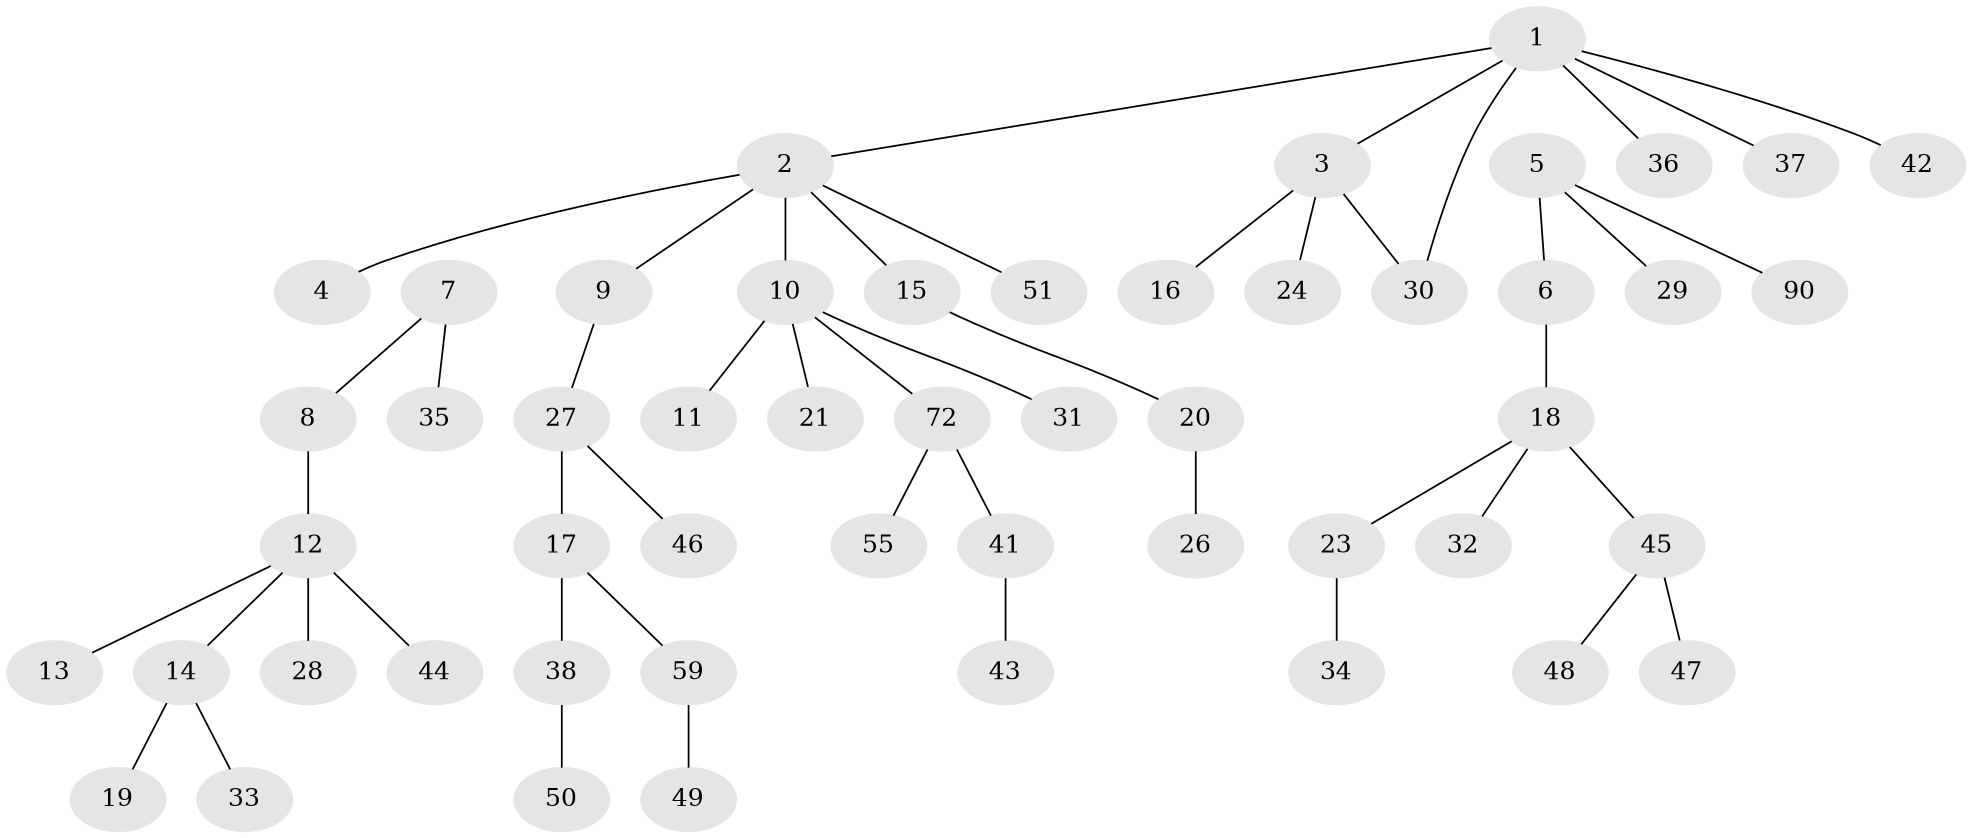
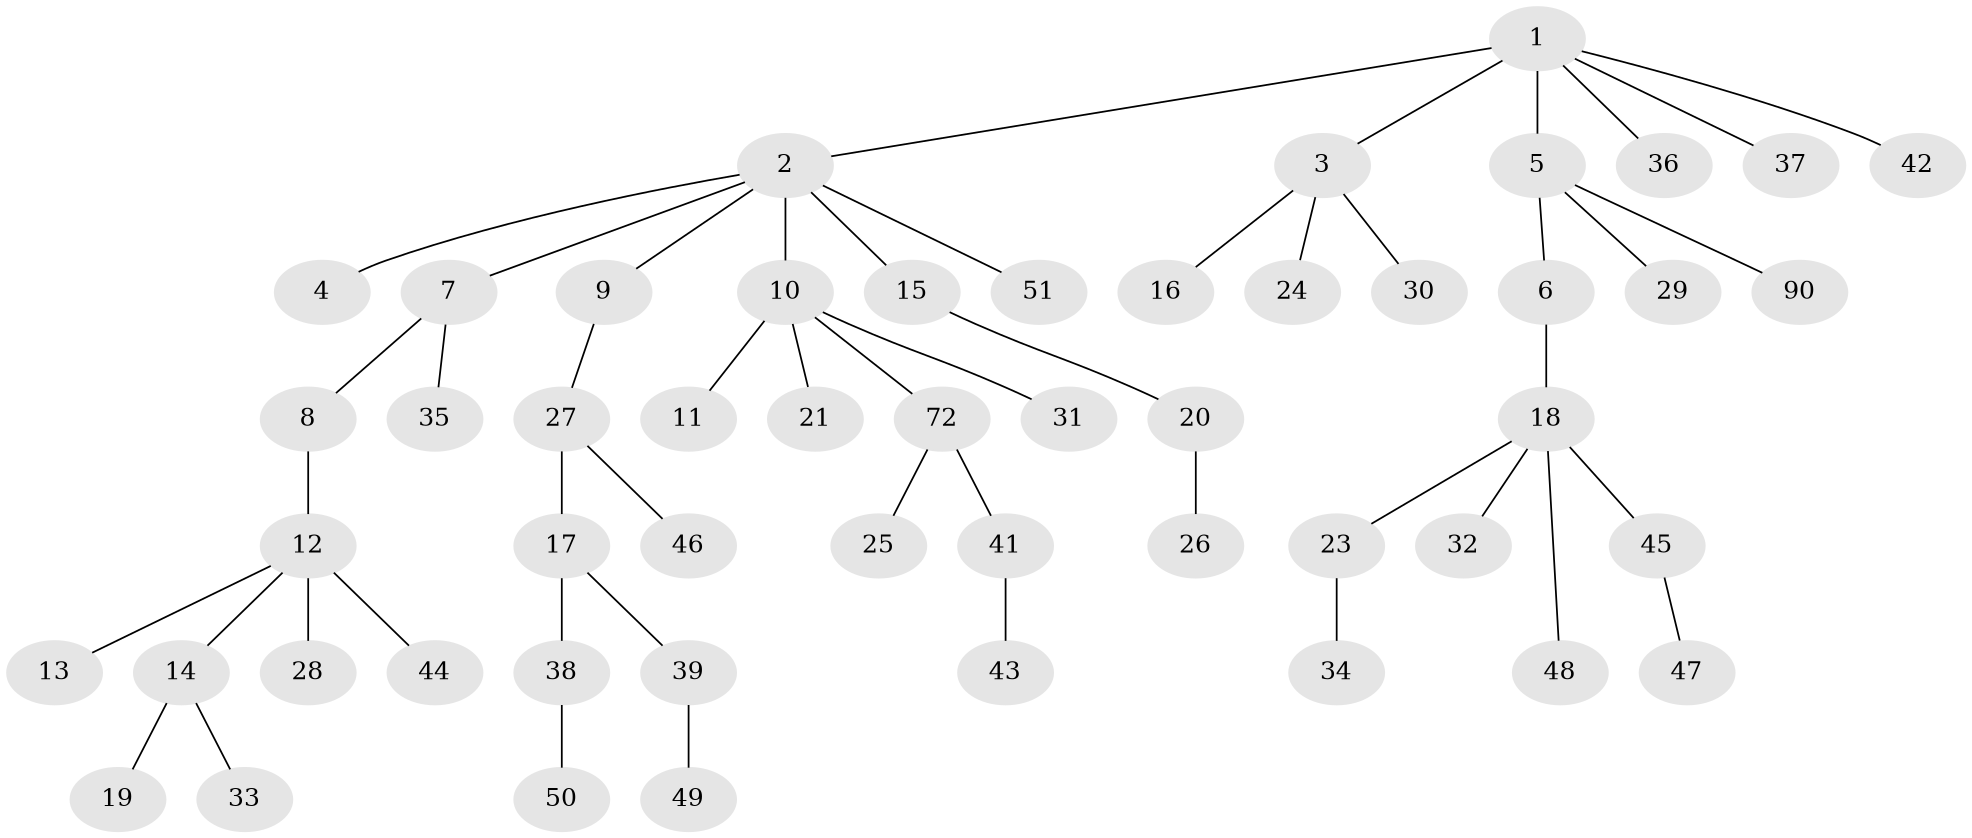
(1462, 160) -> (1537, 102)
none -> (617, 229)
(879, 546) -> (879, 546)
(1609, 609) -> (1553, 546)
(689, 673) -> (689, 673)
